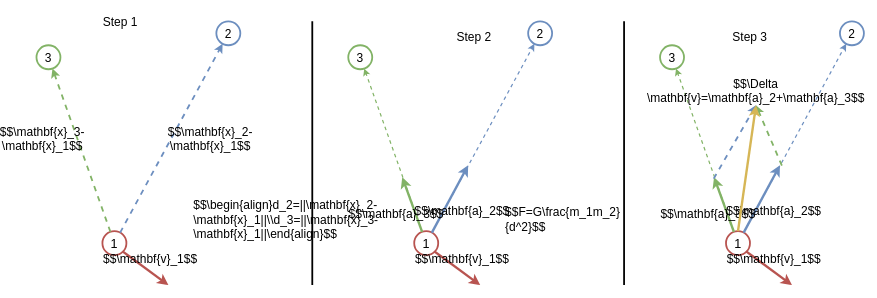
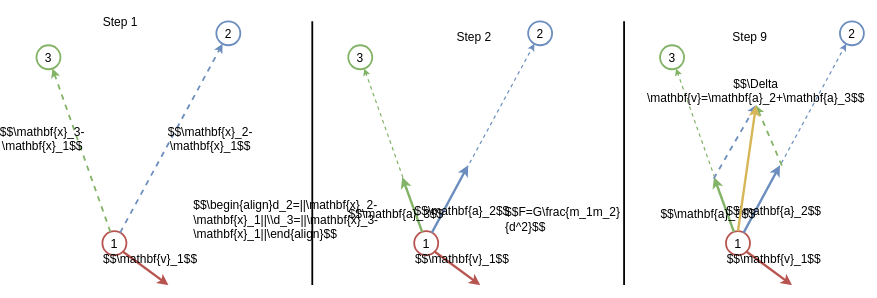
(750, 36) -> (750, 36)
